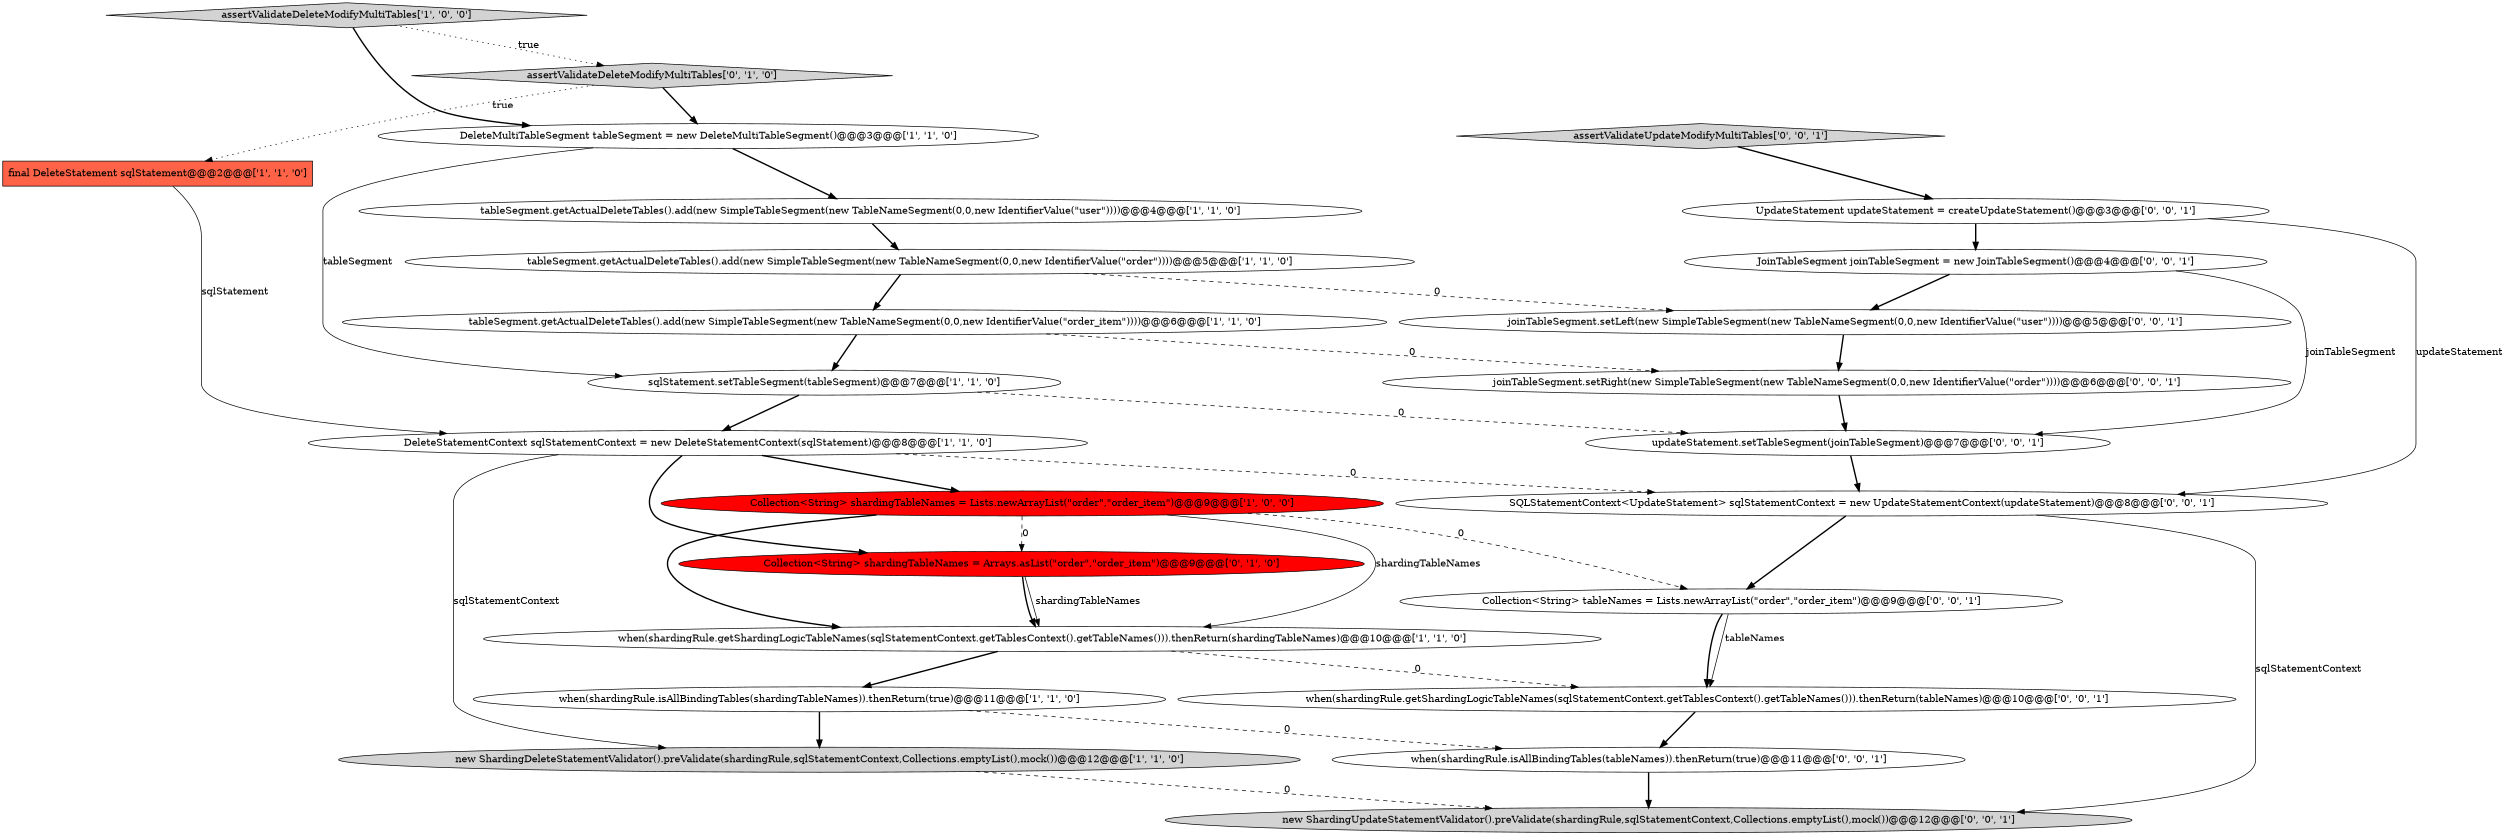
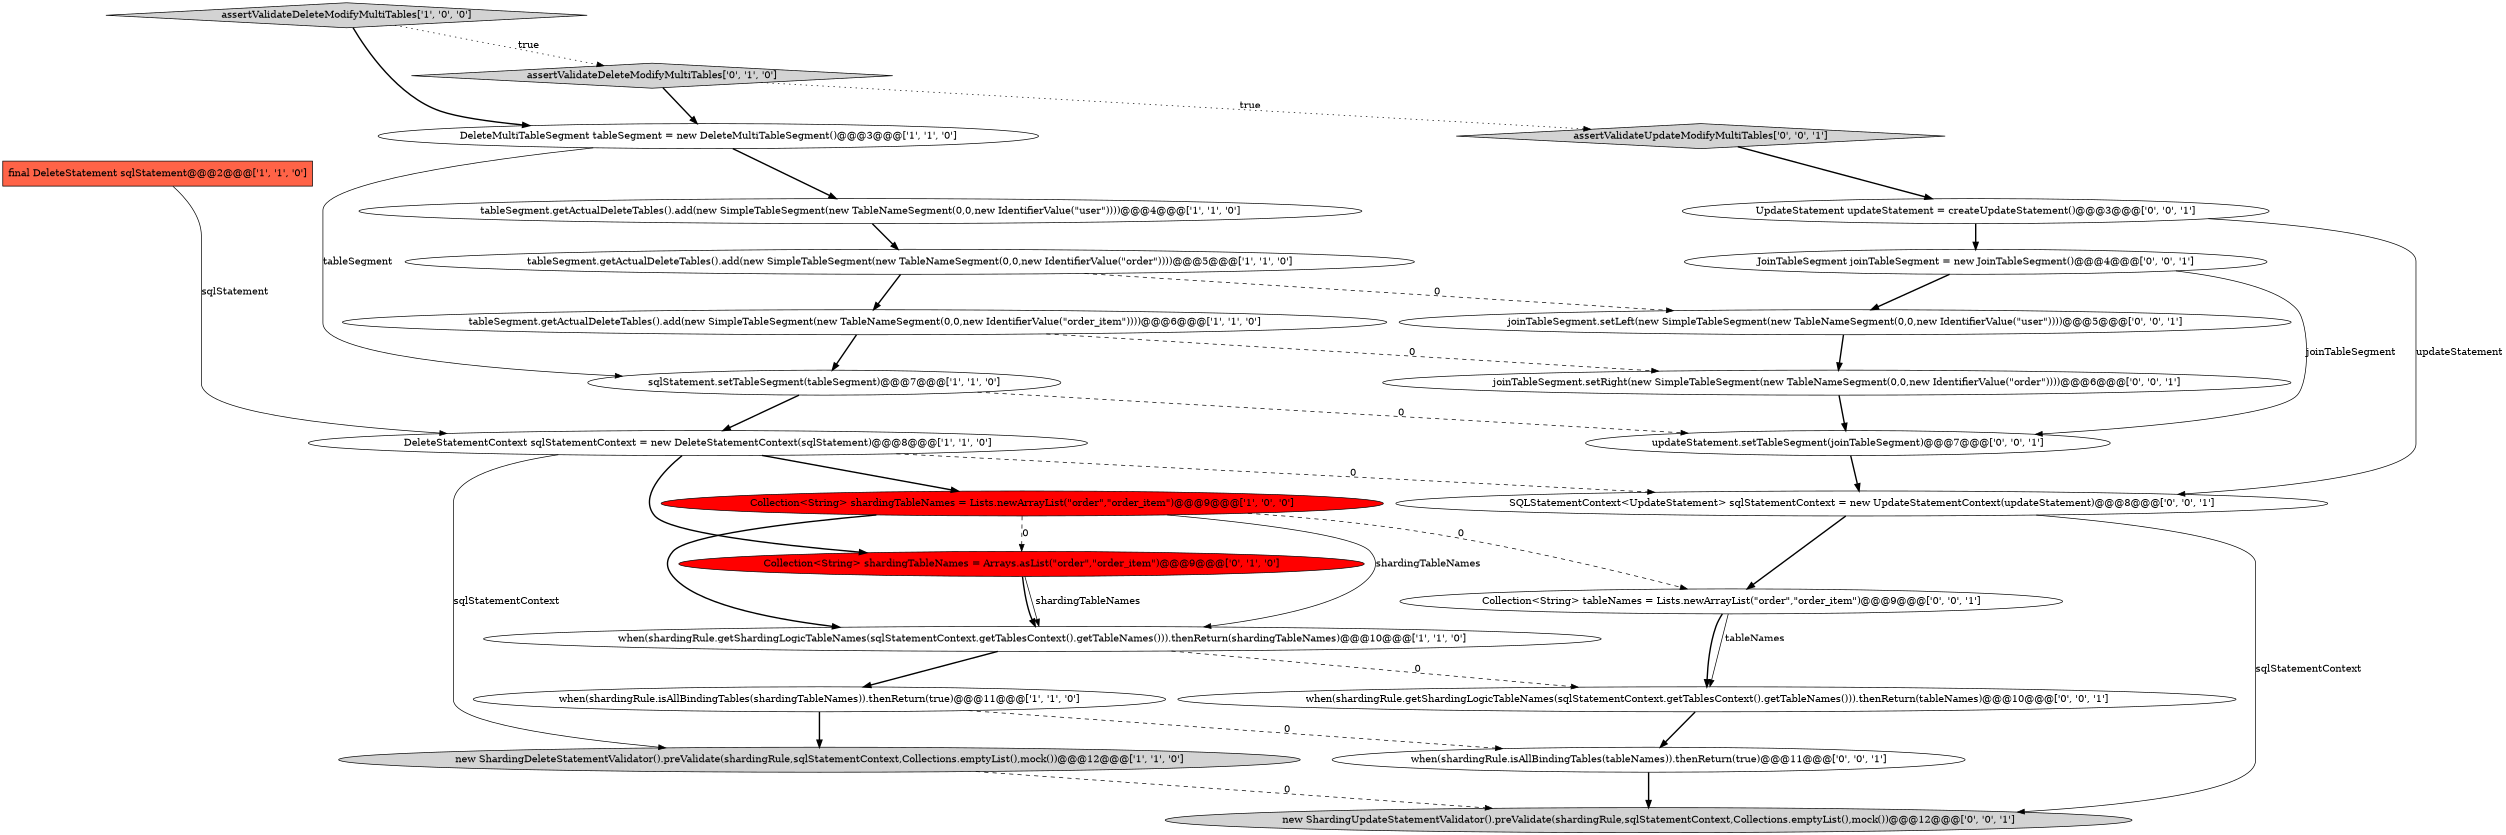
(402, 118) -> (1172, 106)
